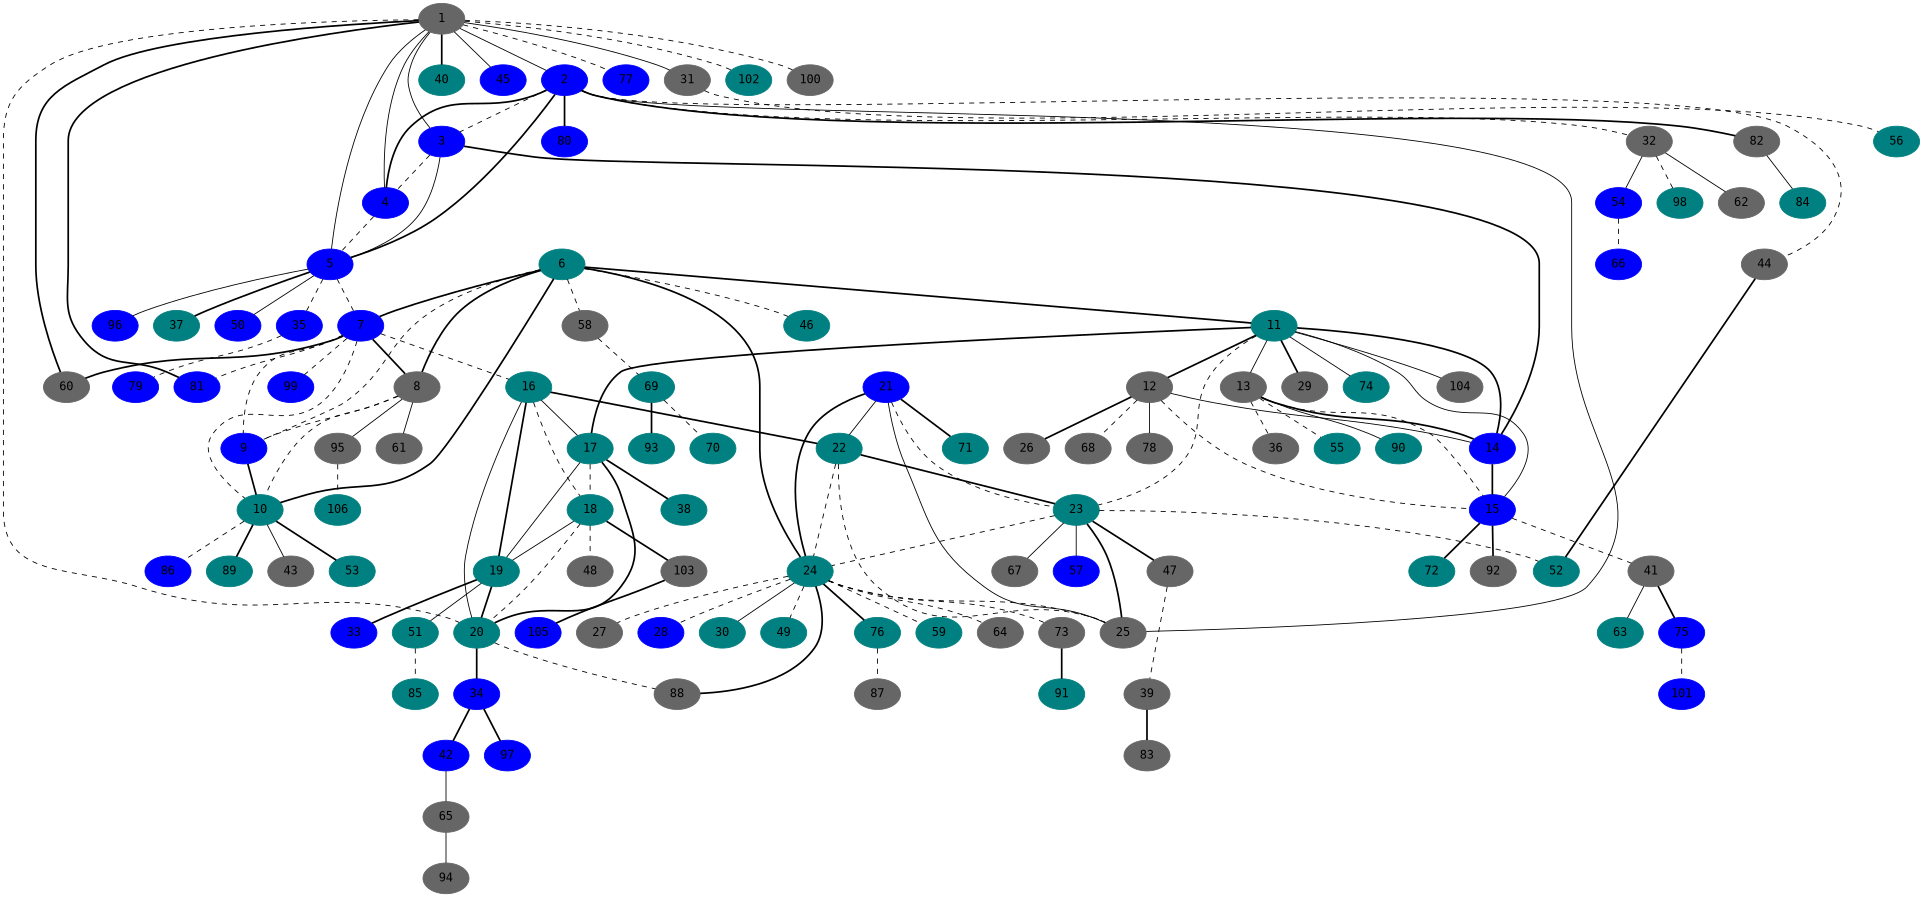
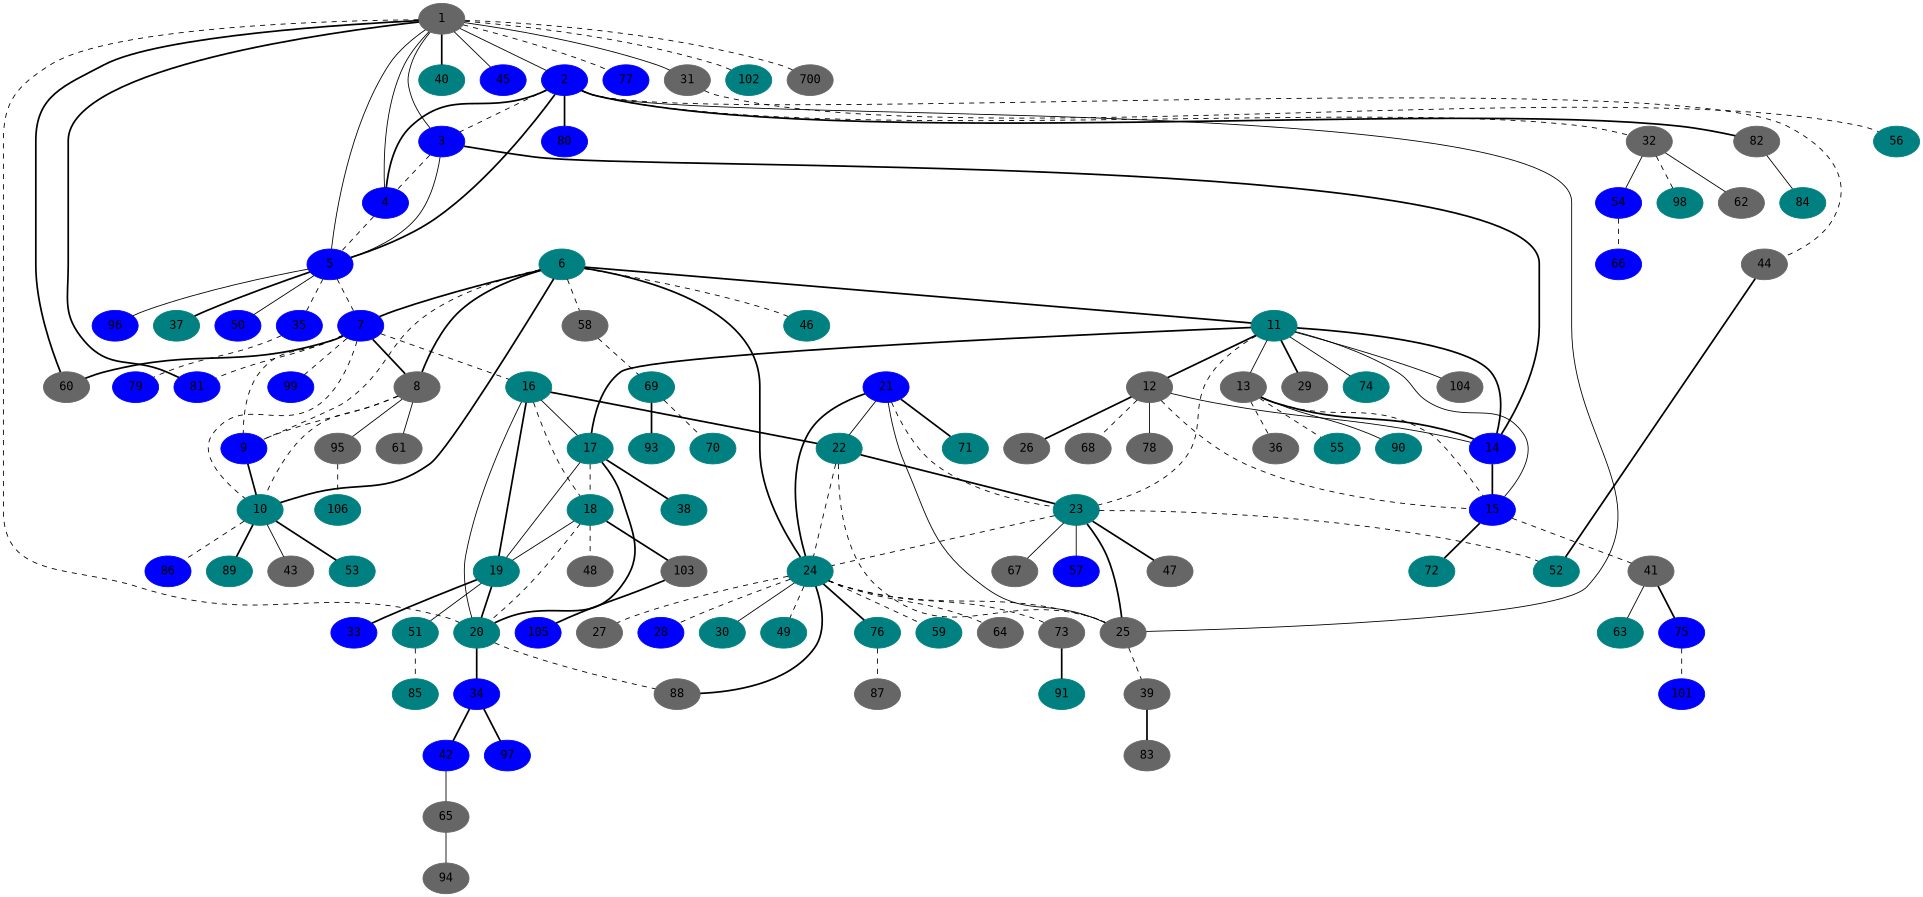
(810, 80) -> (810, 80)
(1493, 571) -> none
(1158, 637) -> (1135, 664)
